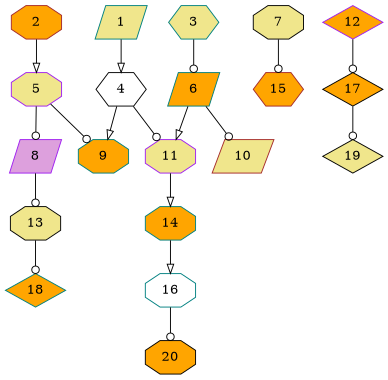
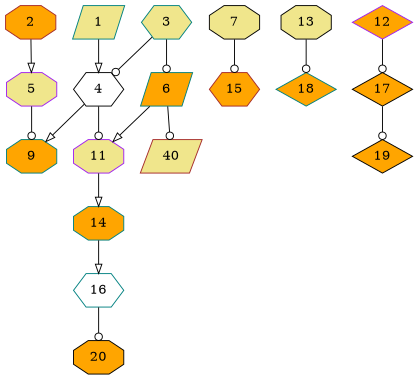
none -> (135, 53)
(36, 156) -> none
(243, 156) -> (171, 156)
(353, 156) -> (382, 156)
(170, 290) -> (99, 290)
